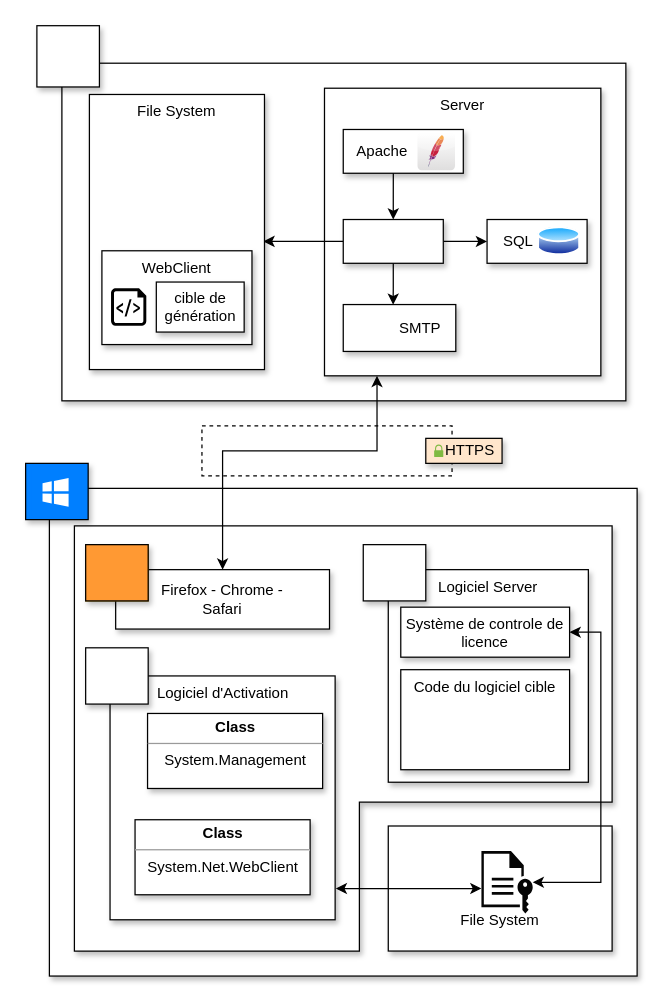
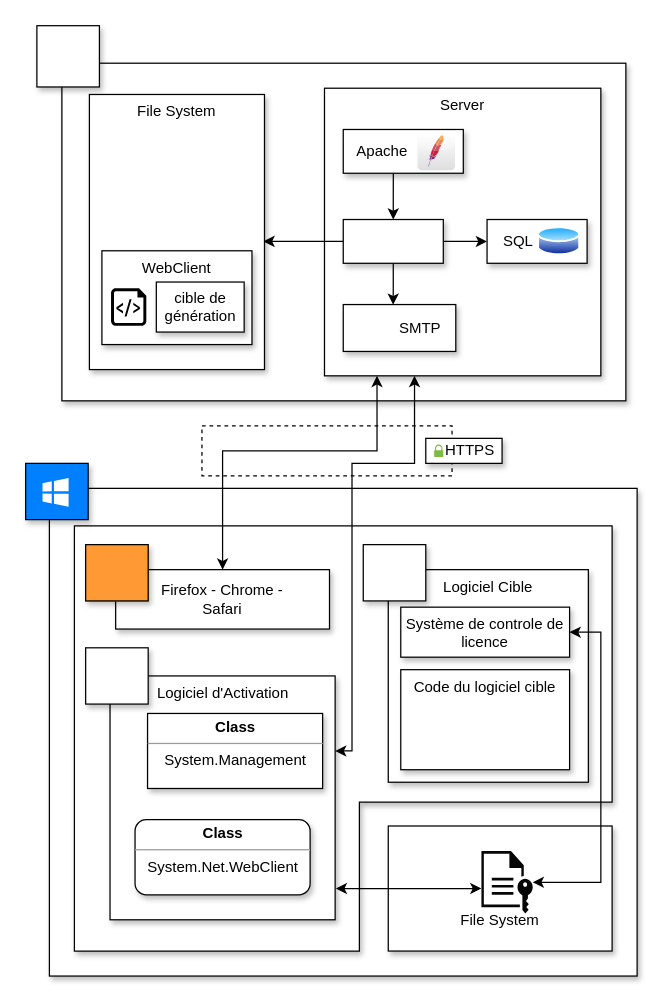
(464, 451) -> (464, 451)
none -> (352, 540)
(488, 587) -> (488, 587)
(223, 857) -> (223, 857)
